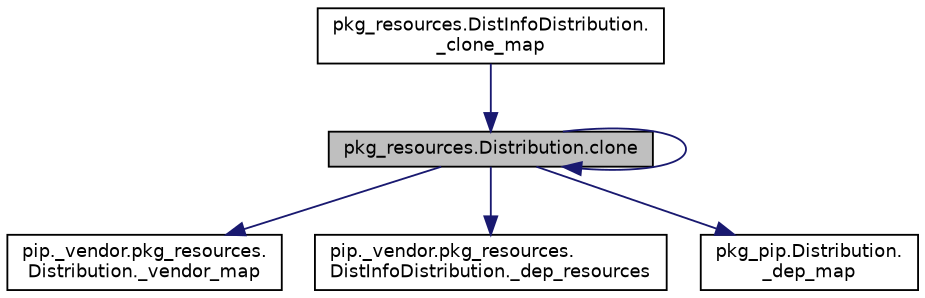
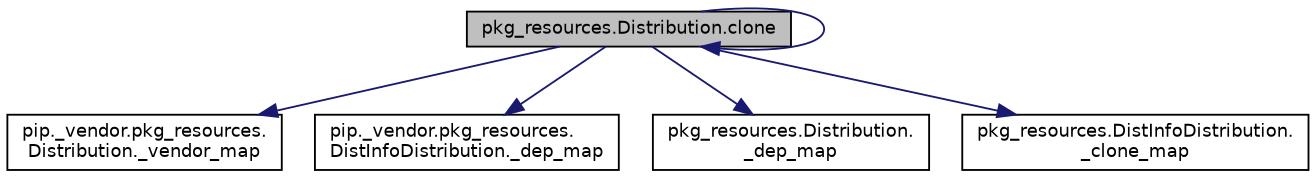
(491, 88) -> (850, 79)
(491, 262) -> (467, 142)
(809, 262) -> (791, 142)
